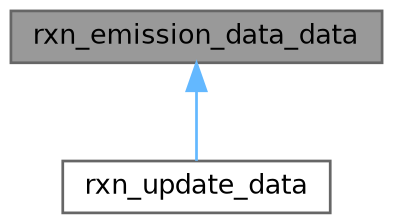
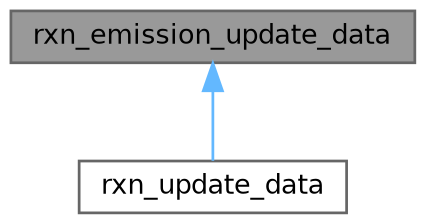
(196, 37) -> (213, 37)
